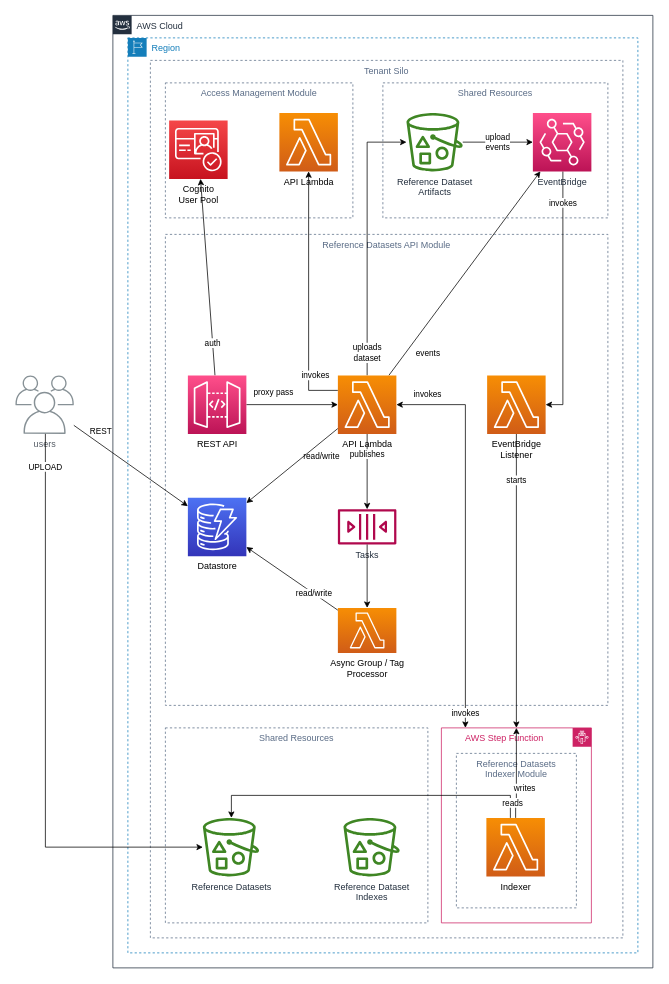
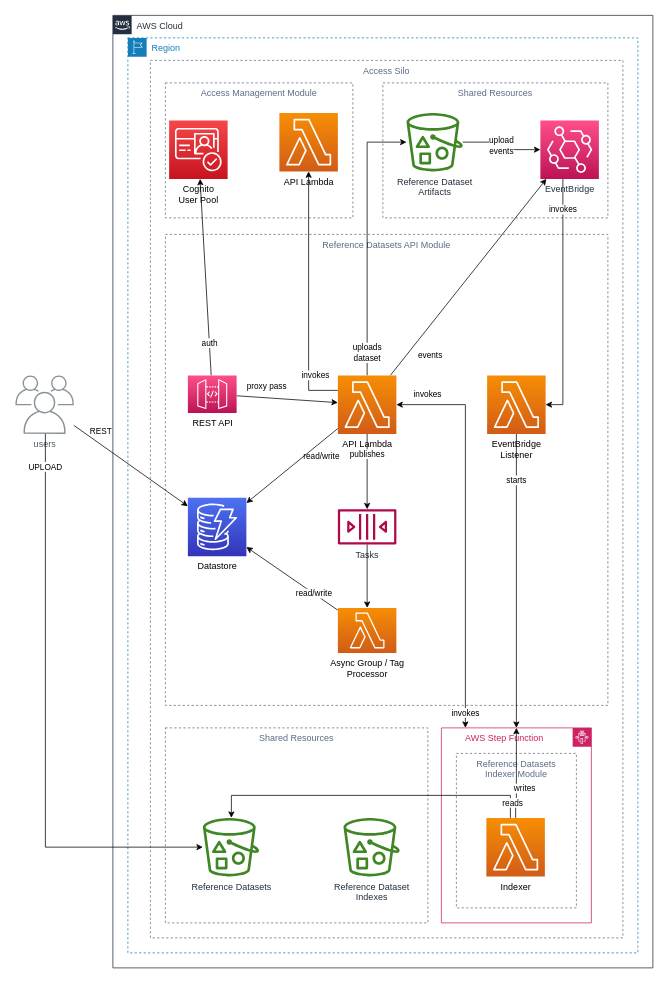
(386, 71) -> (386, 71)
(562, 142) -> (570, 150)
(217, 405) -> (212, 394)
